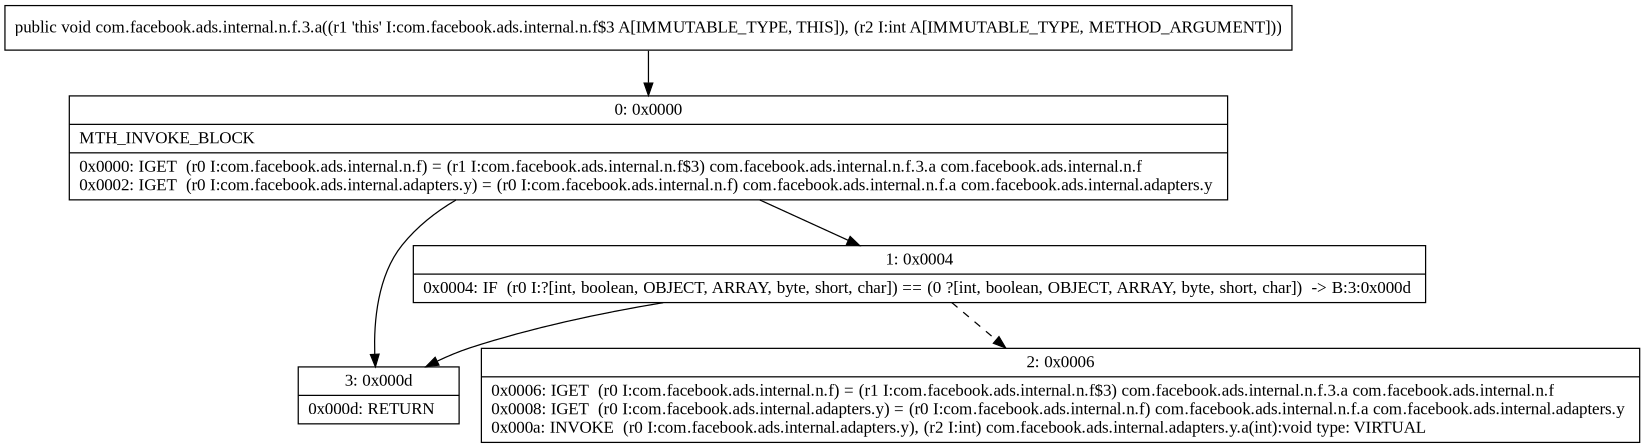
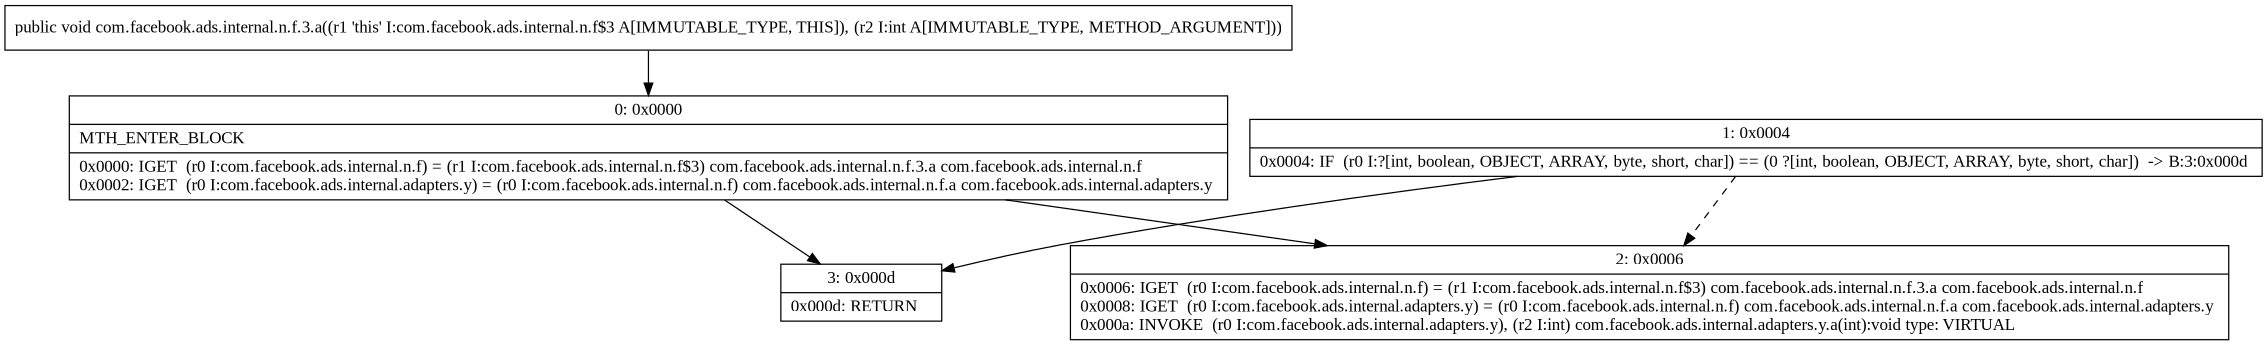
(167, 138) -> (162, 138)
(804, 220) -> (1152, 221)
